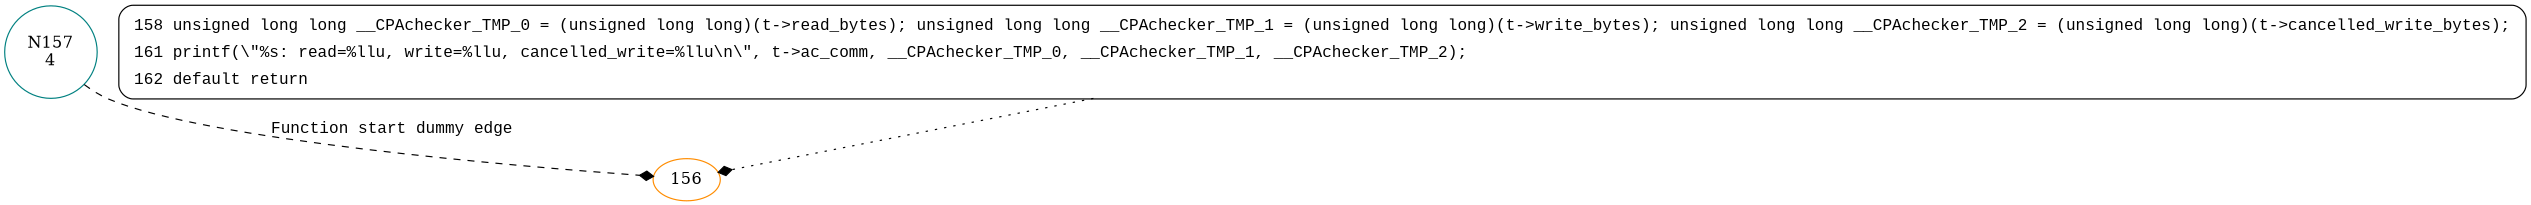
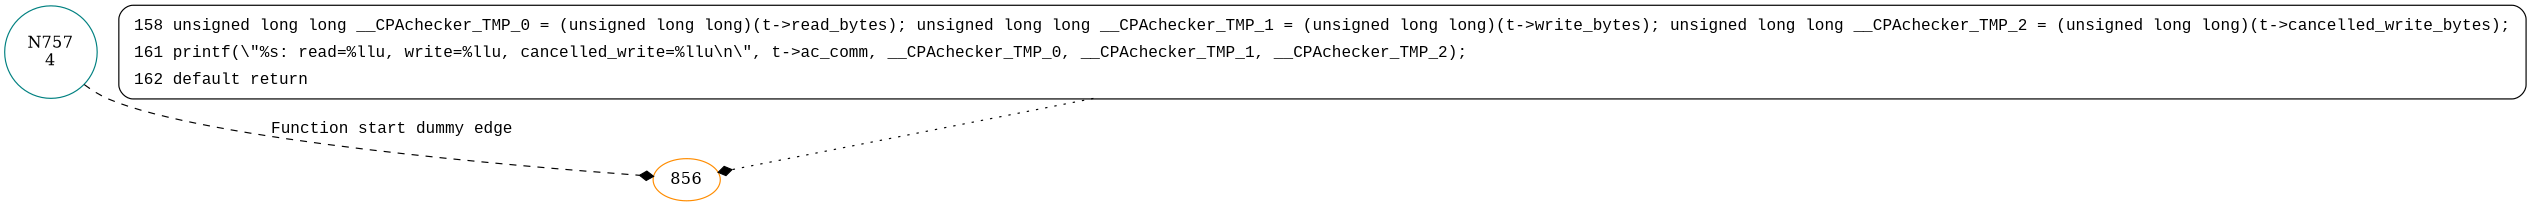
(51, 52) -> (51, 52)
(687, 180) -> (687, 180)
